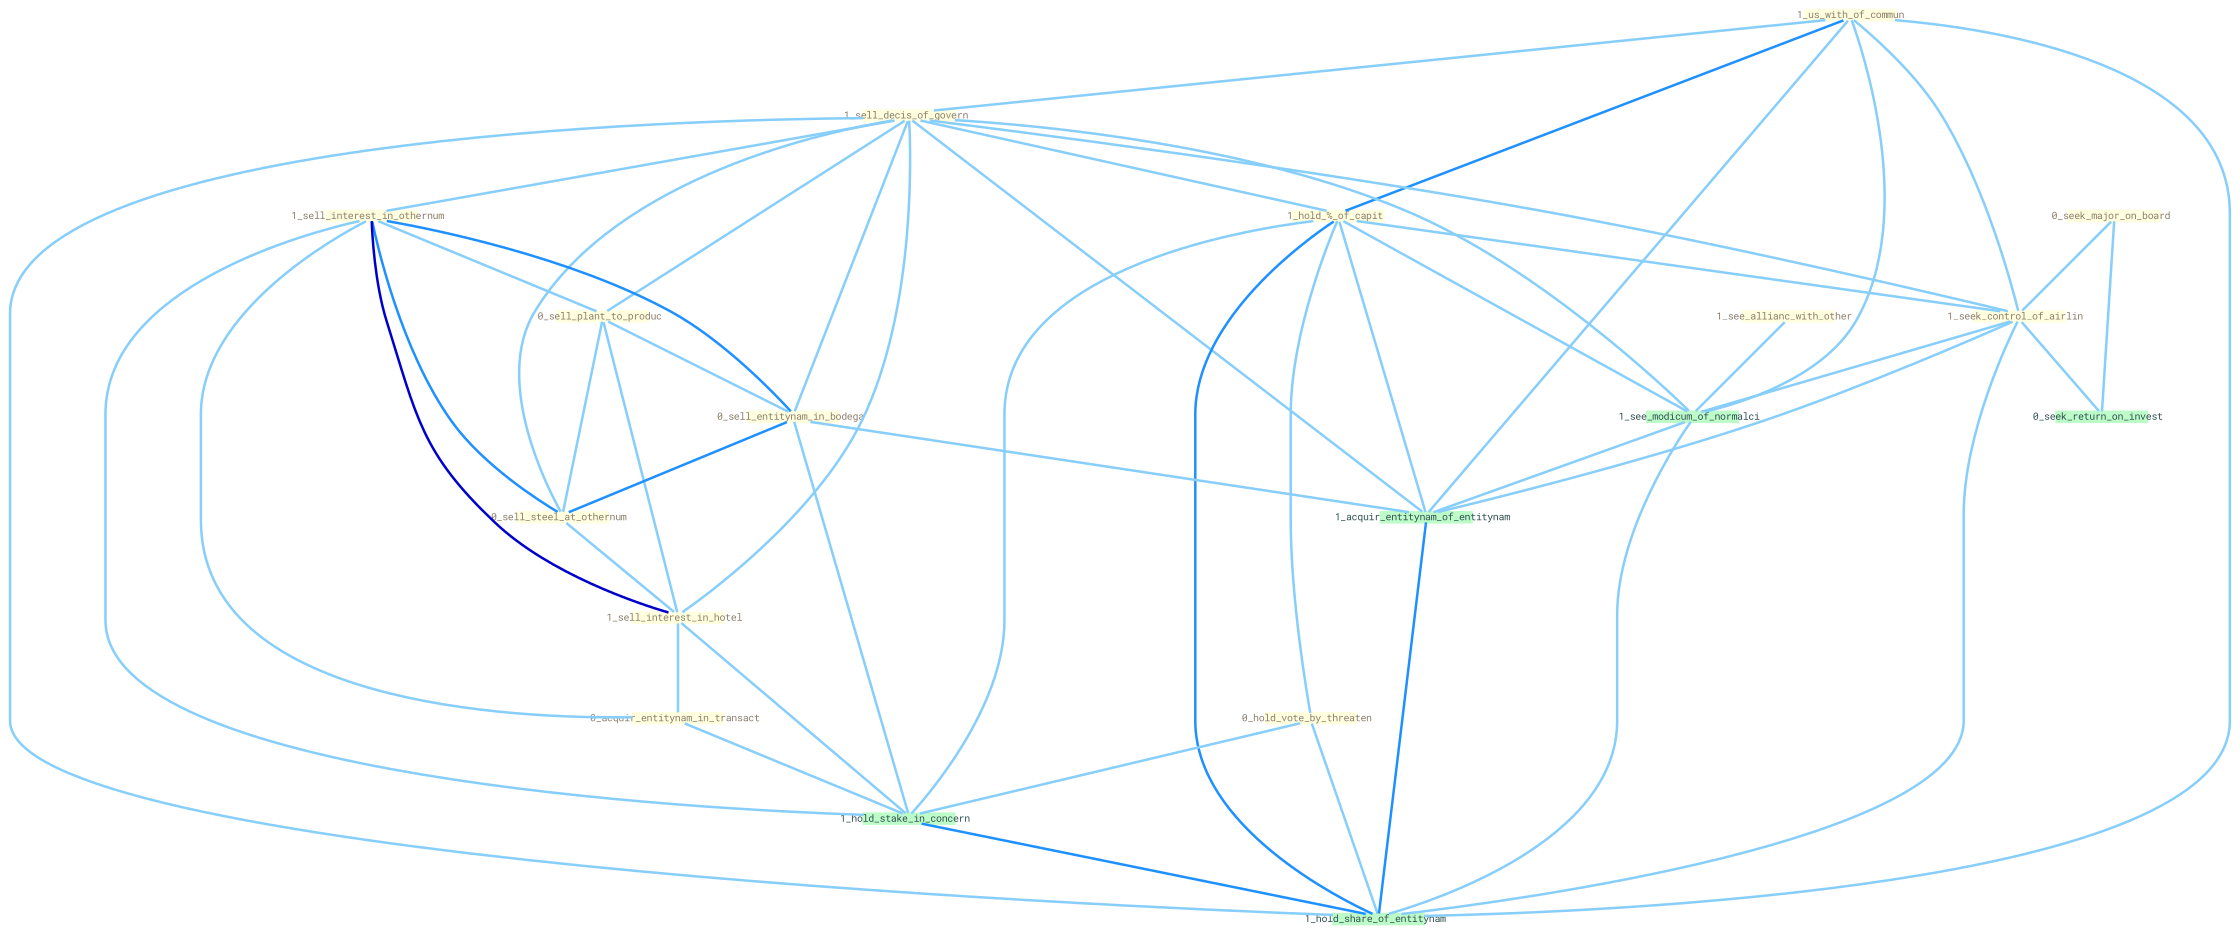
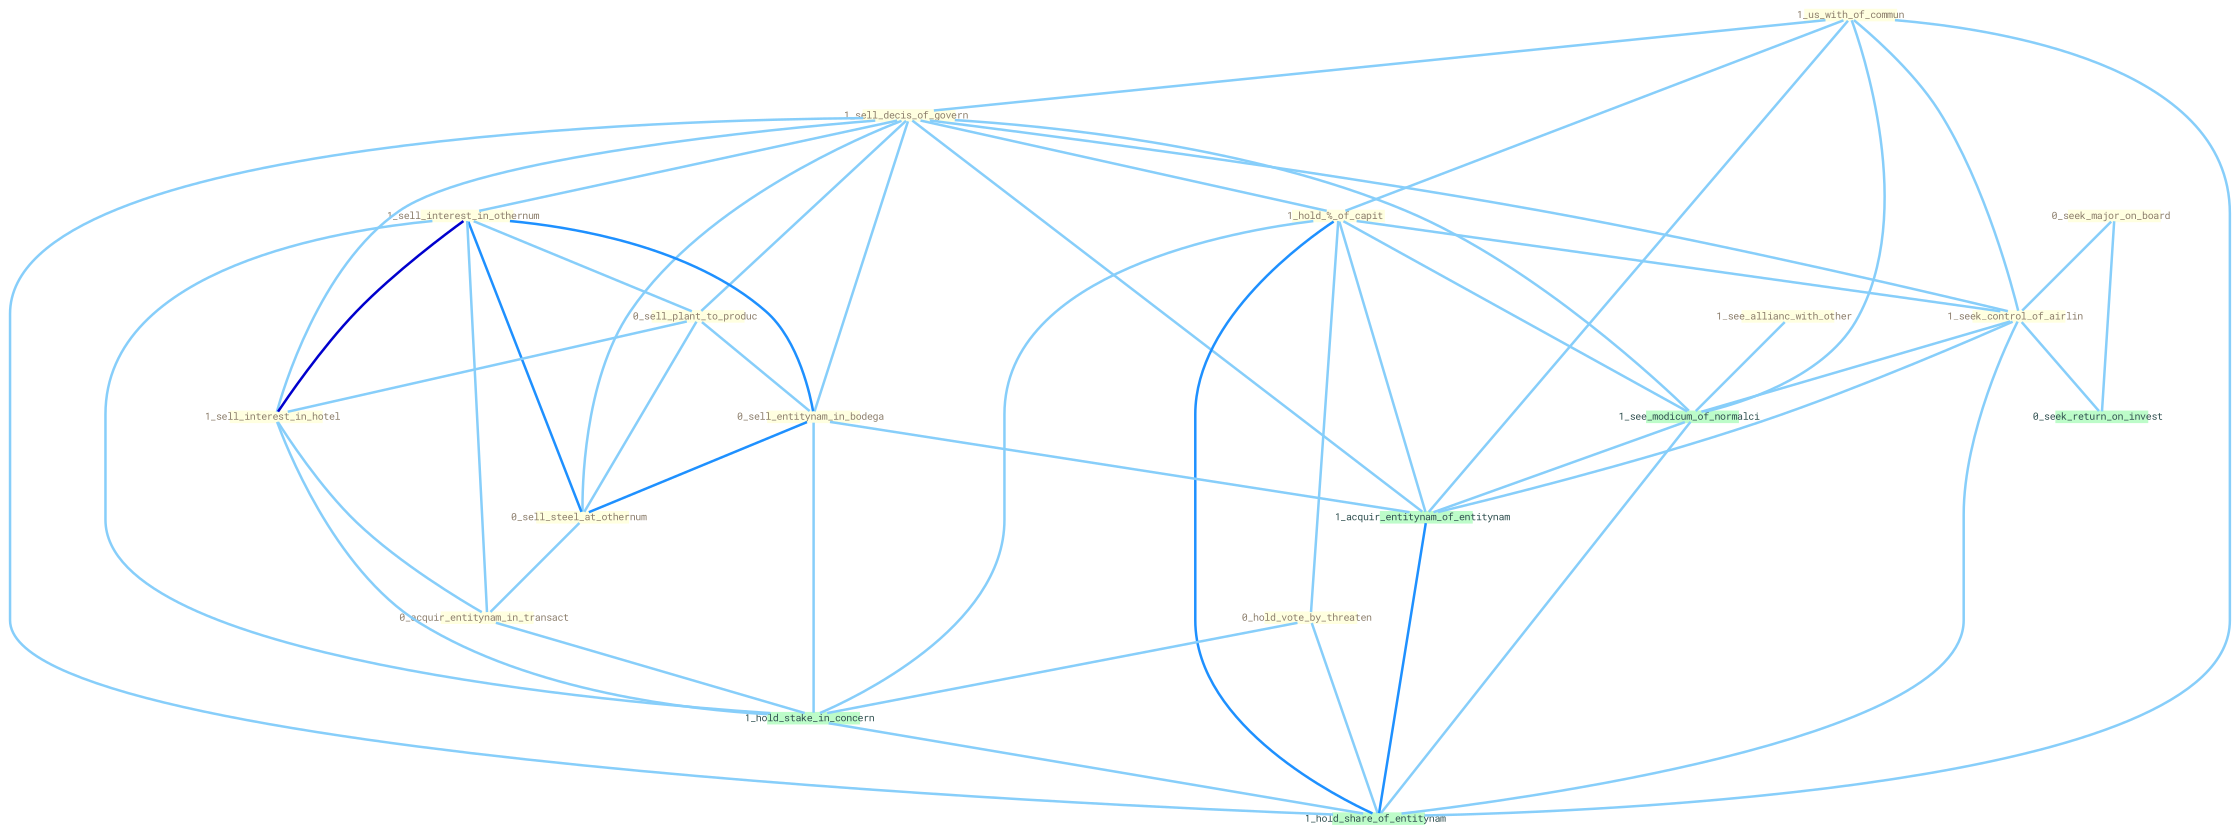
(1594, 116) -> (1594, 116)
(620, 567) -> (535, 567)
(1144, 869) -> (1096, 768)
